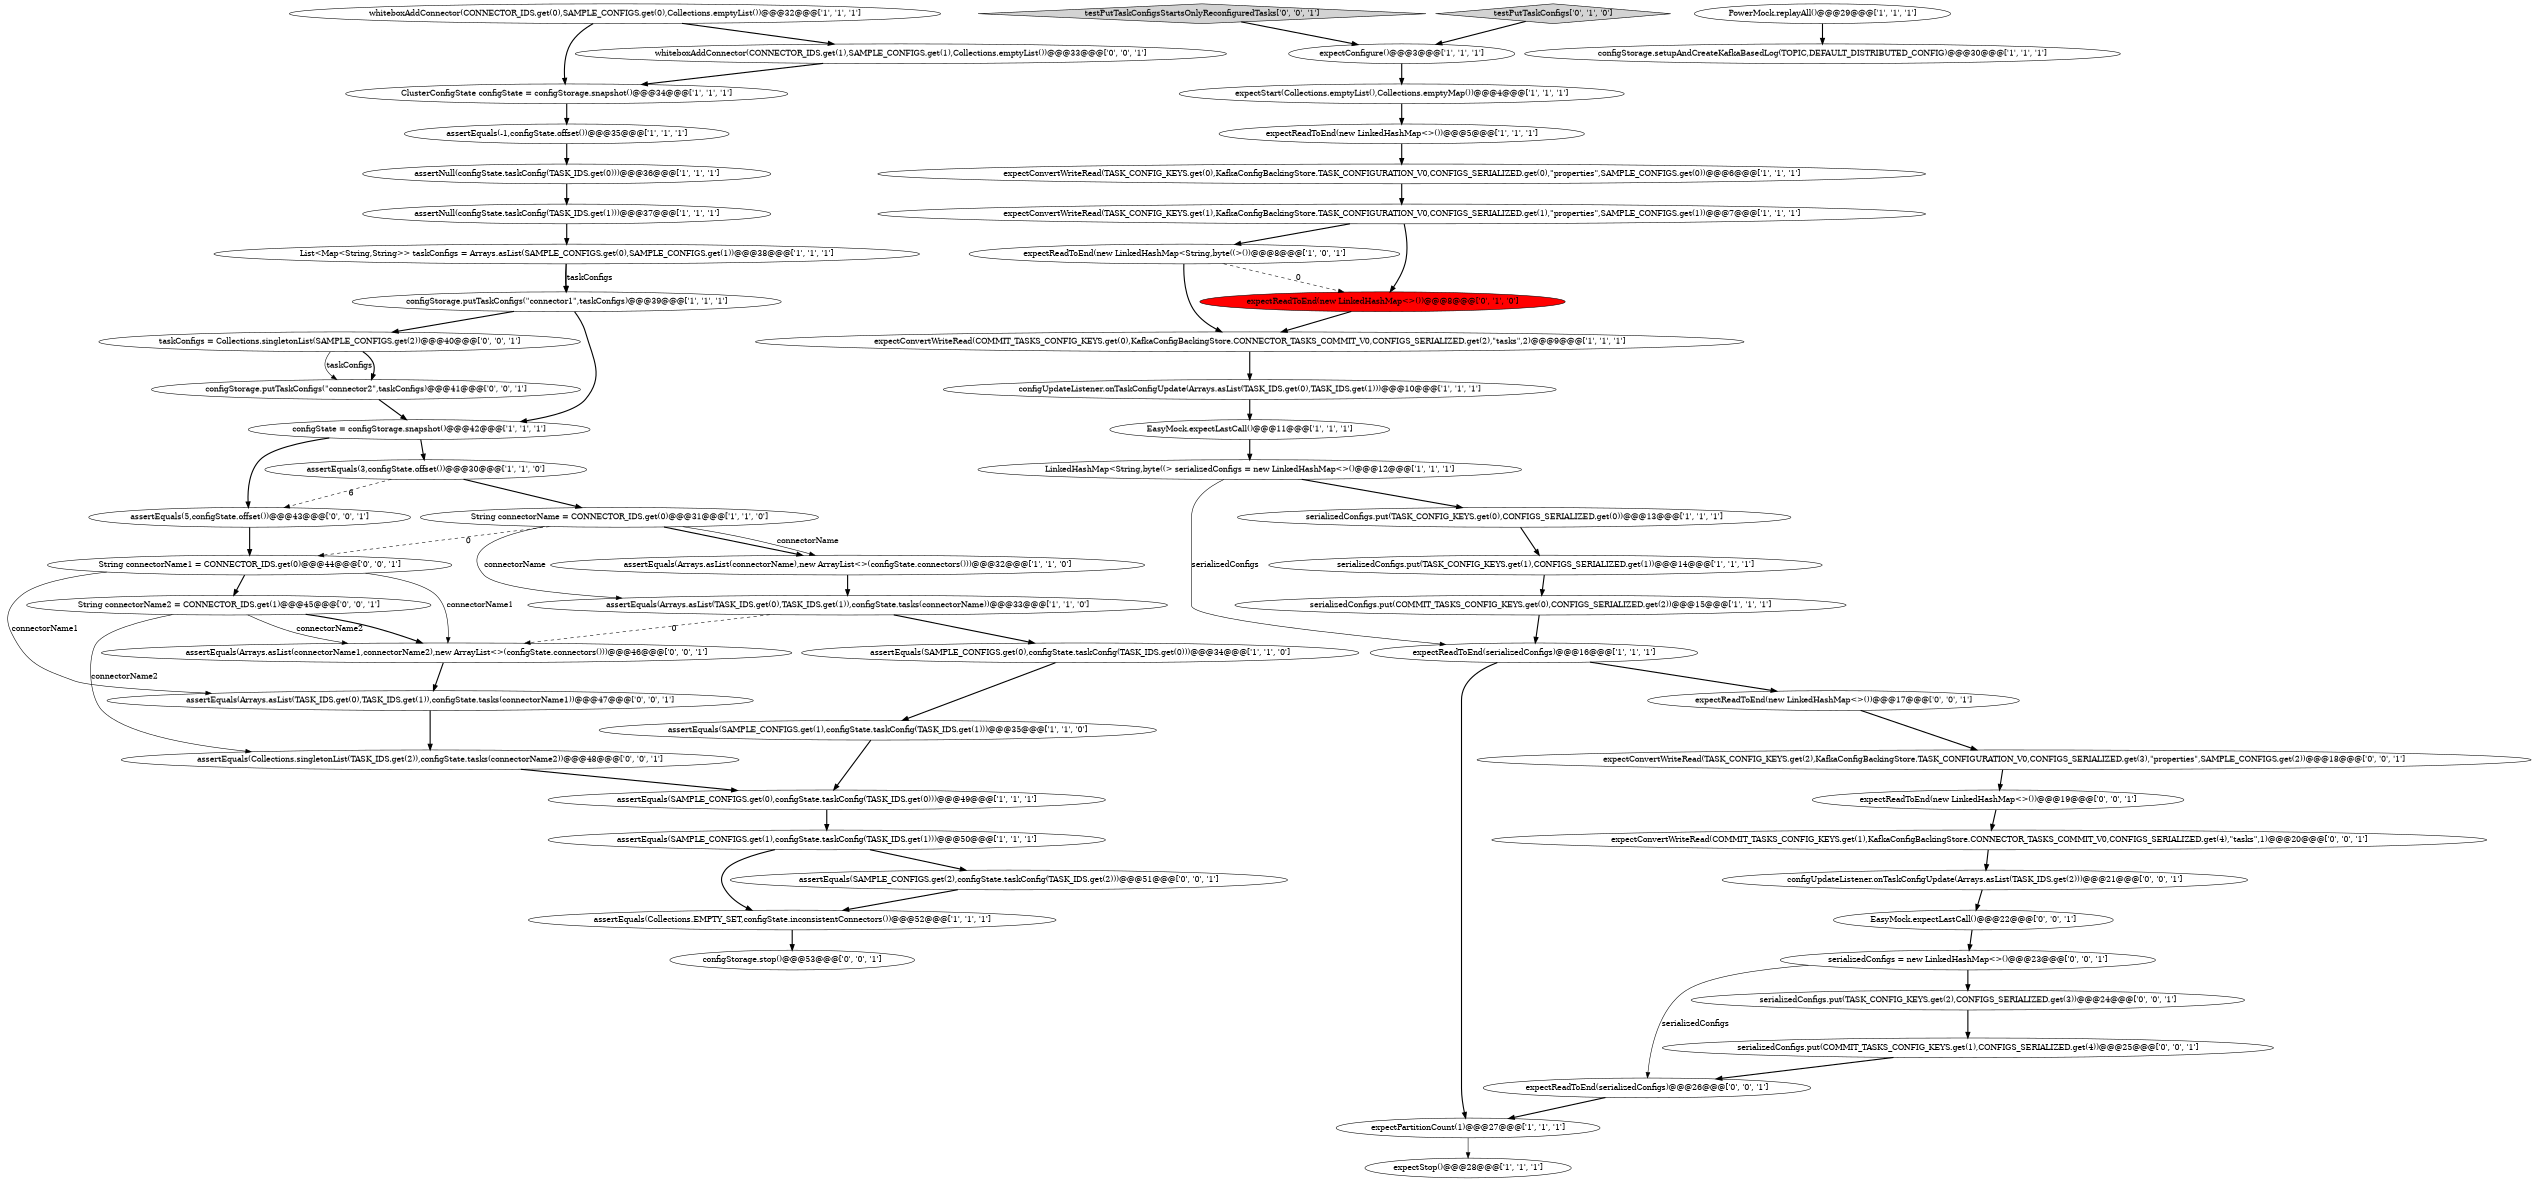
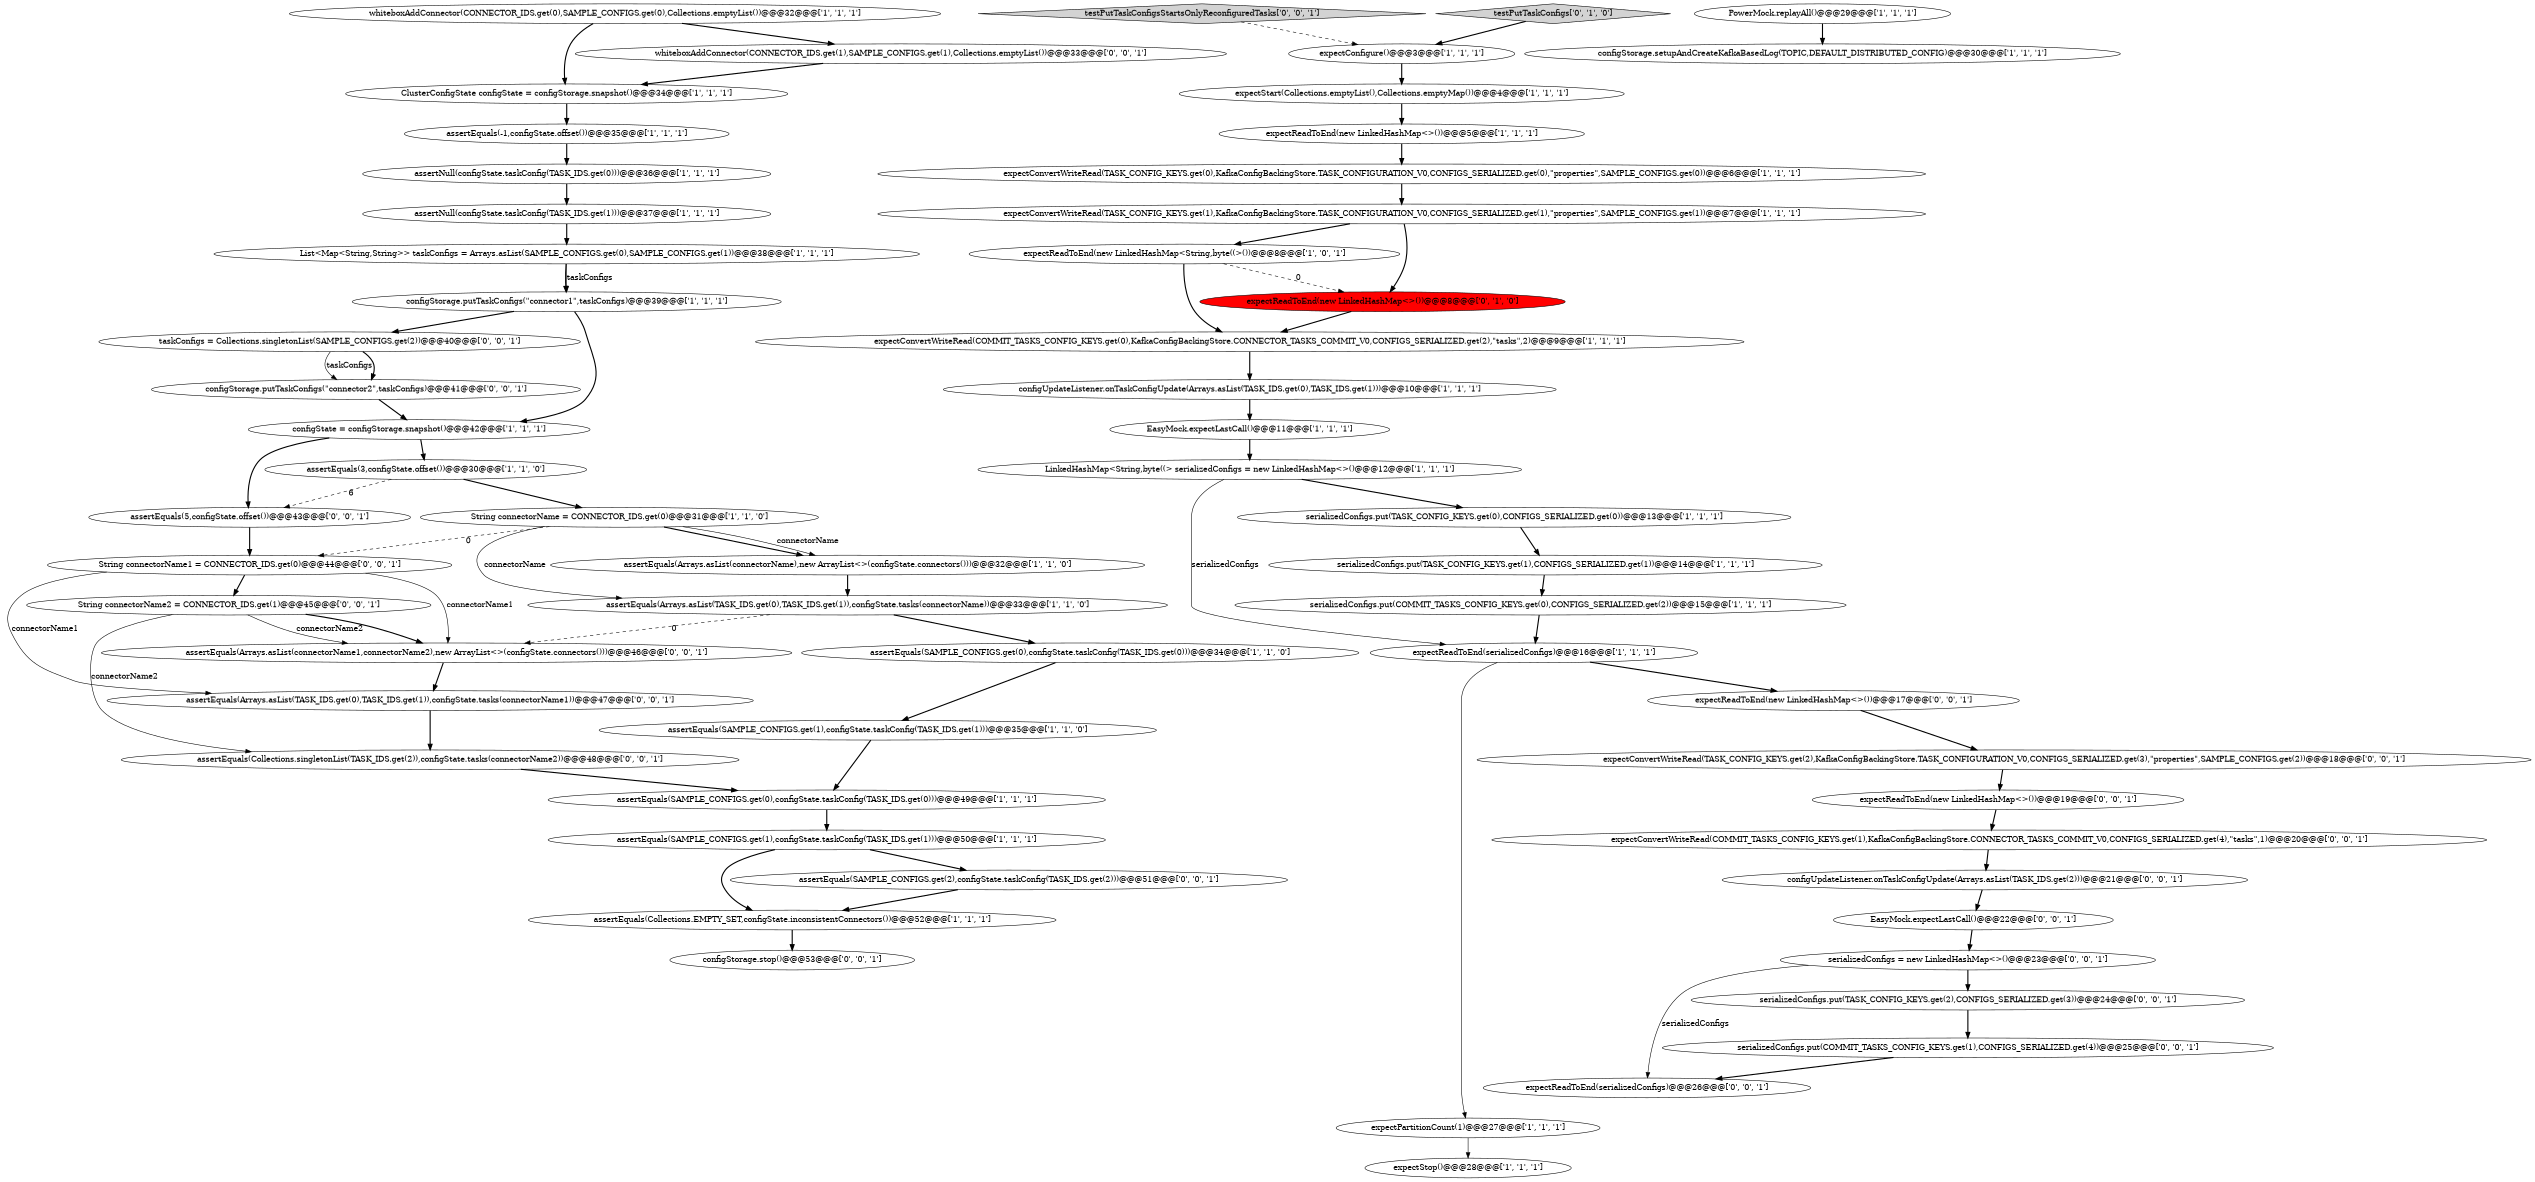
(1297, 33) -> (1297, 33)
(1462, 879) -> (1462, 879)
(1560, 1107) -> none
